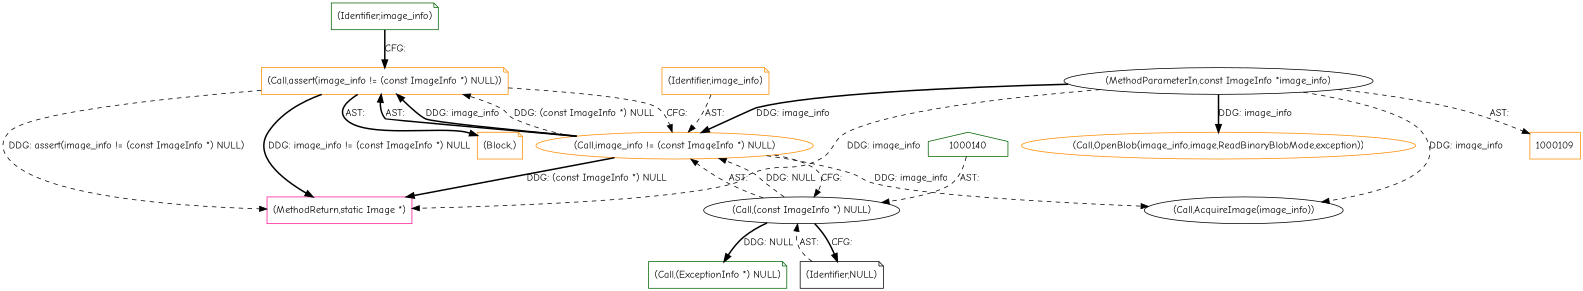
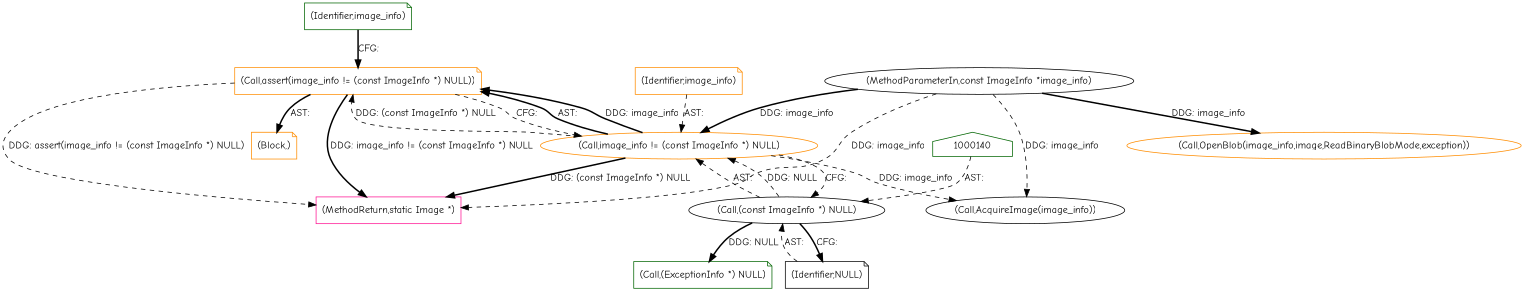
(1555, 146) -> none
